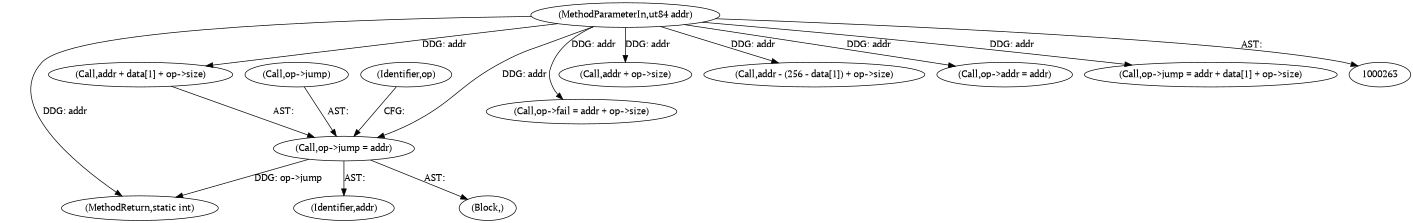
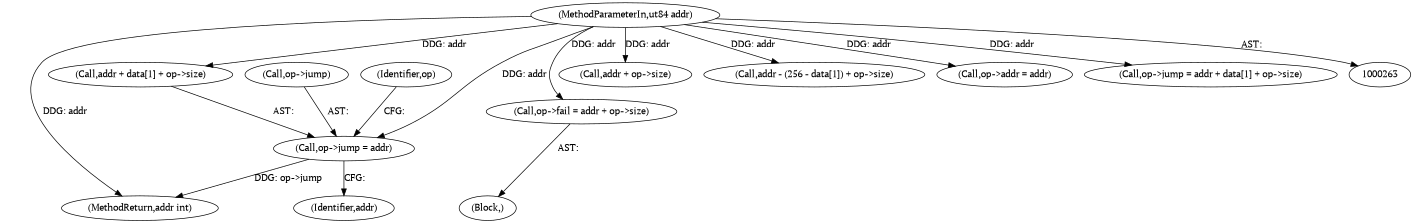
(356, 178) -> (356, 178)
(416, 178) -> (537, 158)
(140, 208) -> (140, 208)
